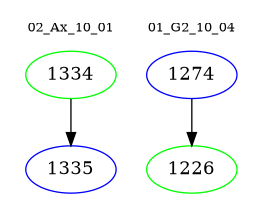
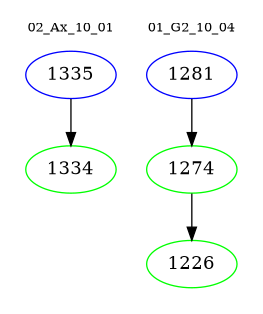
none -> (192, 75)
(192, 75) -> (192, 169)
(71, 116) -> (71, 116)
